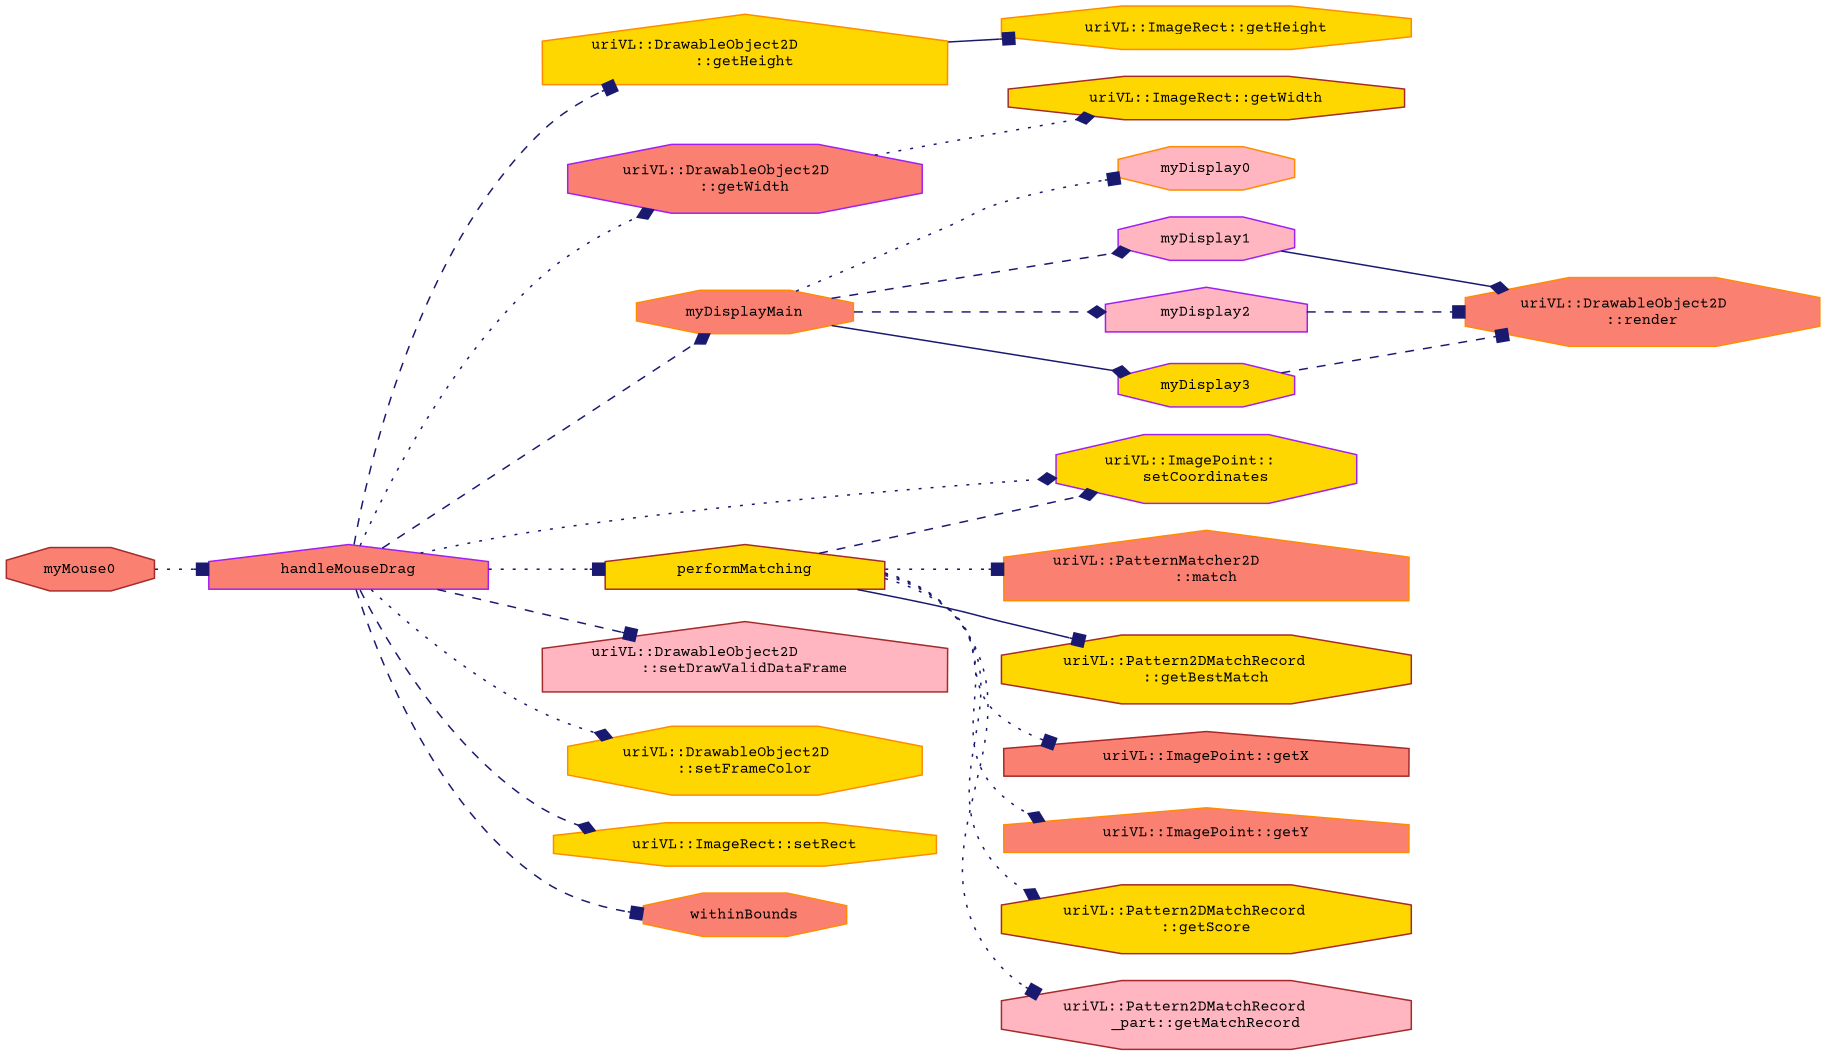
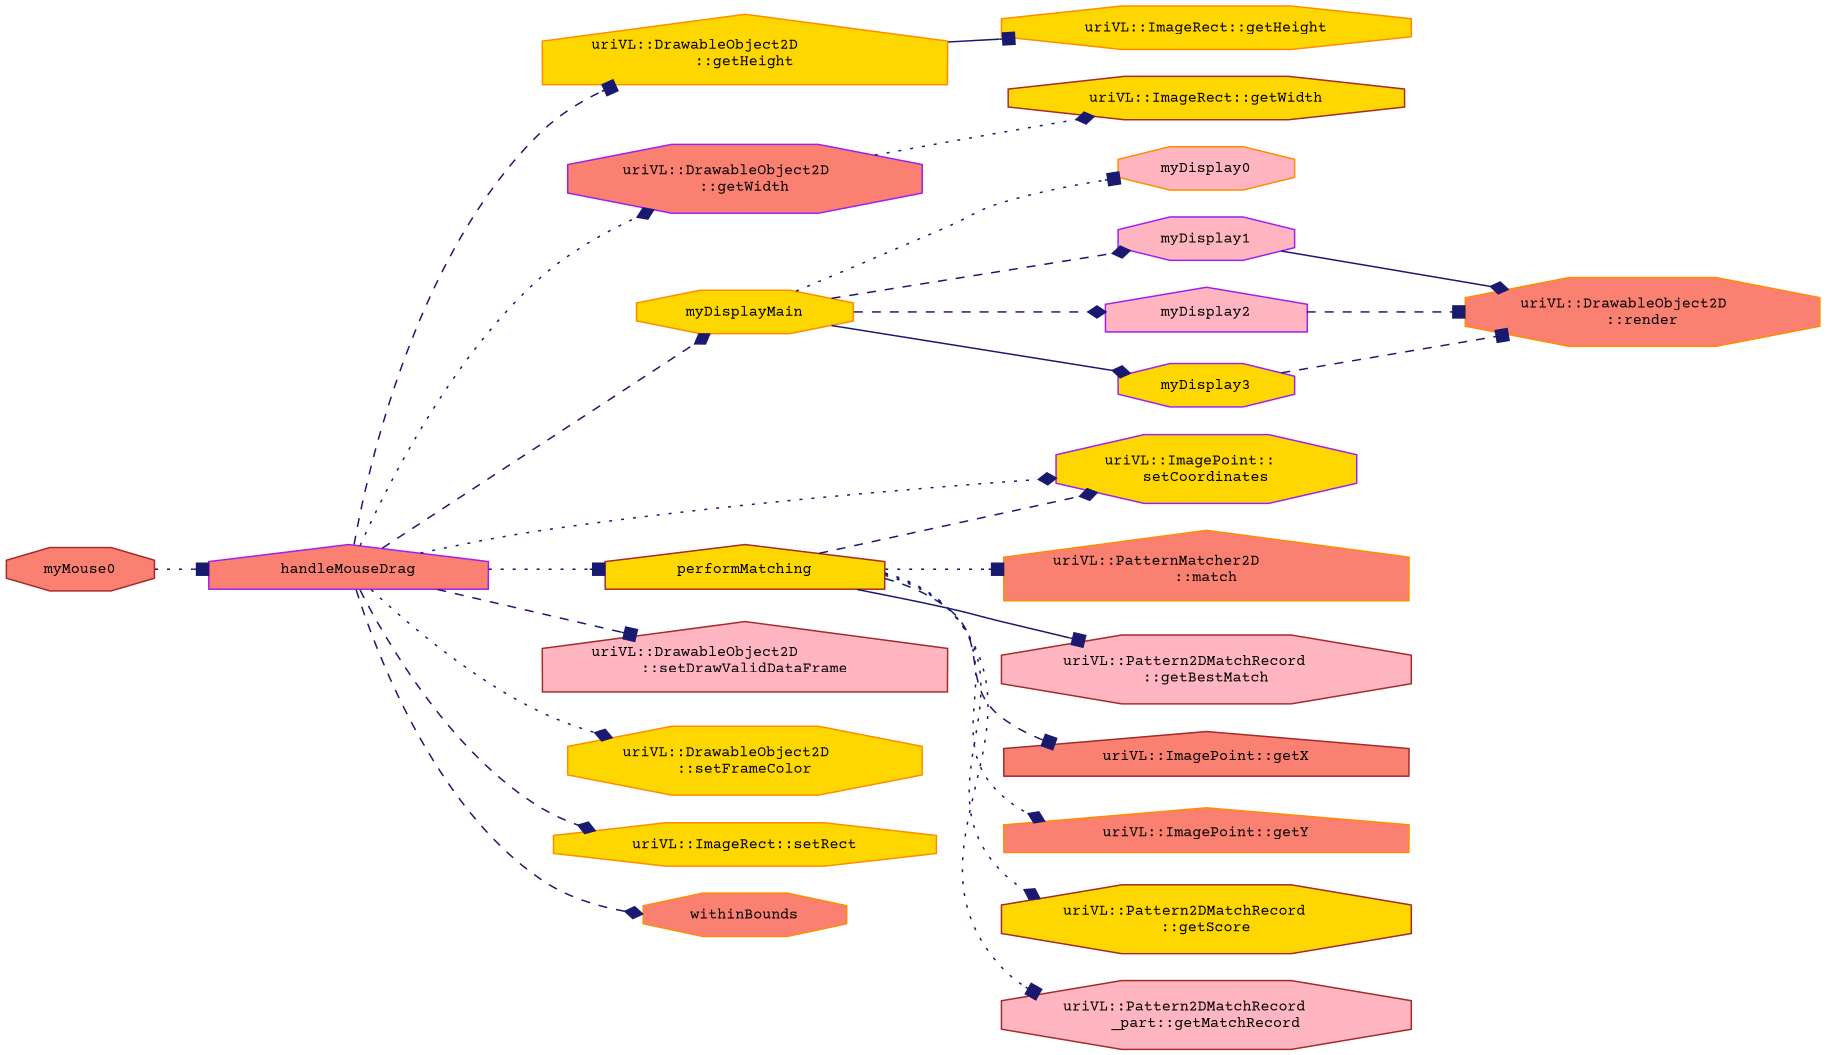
(745, 312) -> (745, 312)
(973, 651) -> (973, 651)
(1206, 669) -> (1206, 669)
(451, 787) -> (451, 787)
